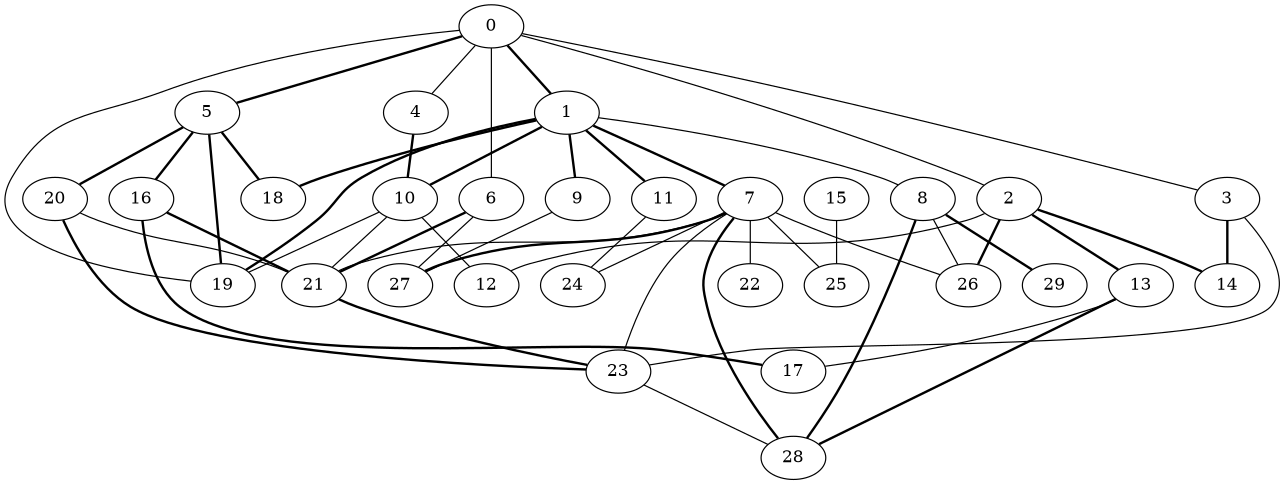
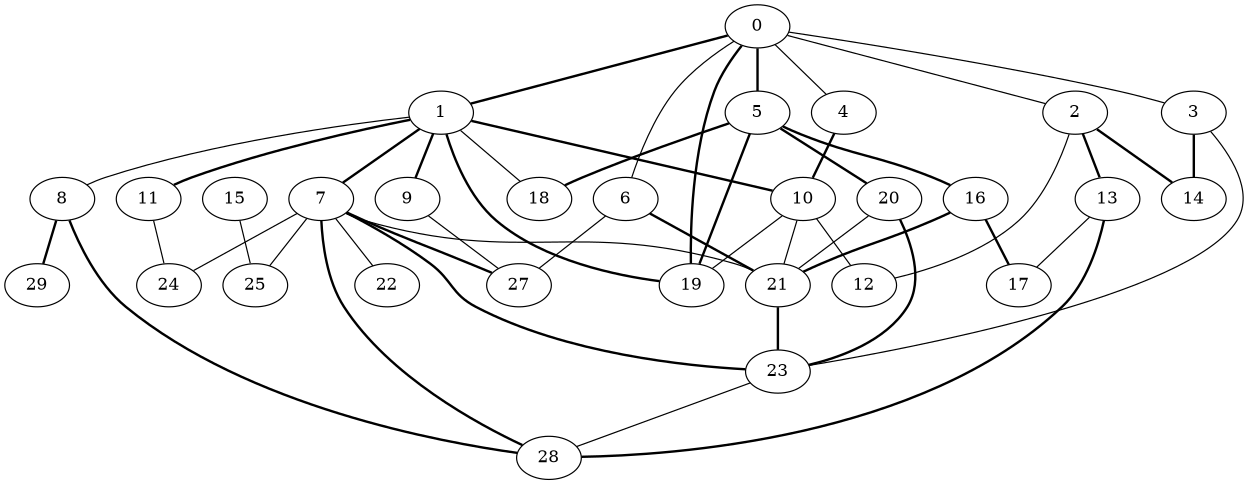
(108, 109) -> (699, 150)
(375, 161) -> (490, 156)
(662, 272) -> (530, 330)
(968, 285) -> none
